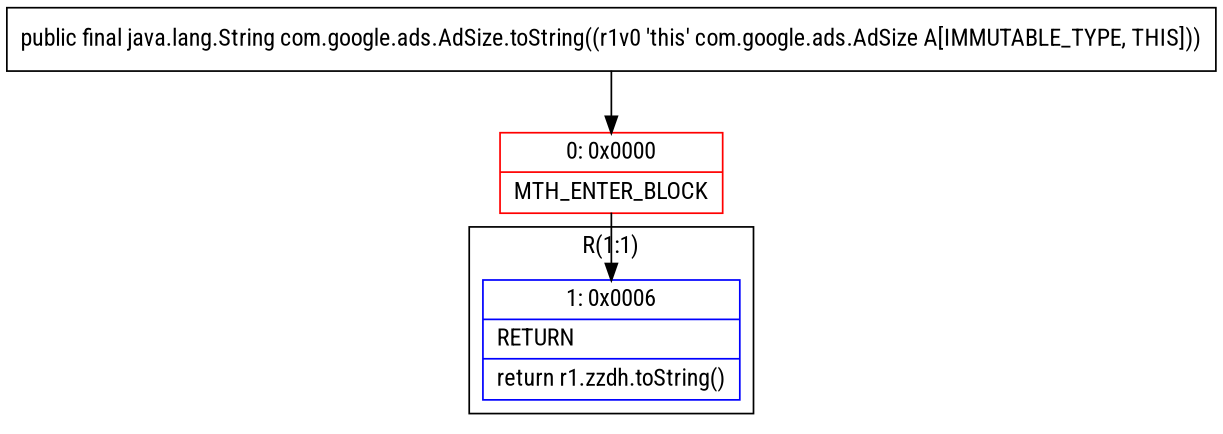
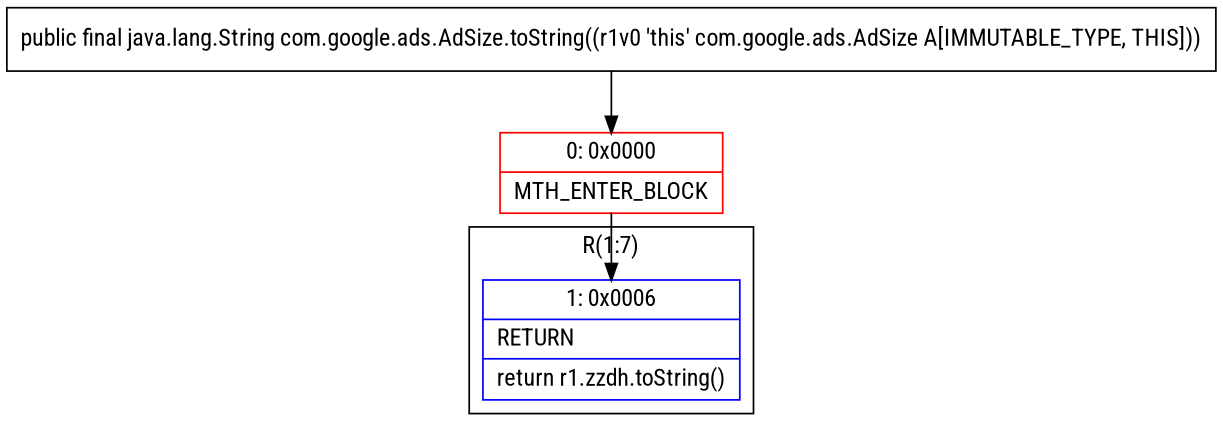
(611, 247) -> (611, 247)
